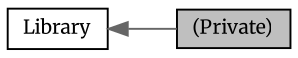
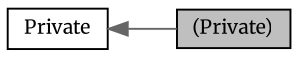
(58, 29) -> (58, 29)
